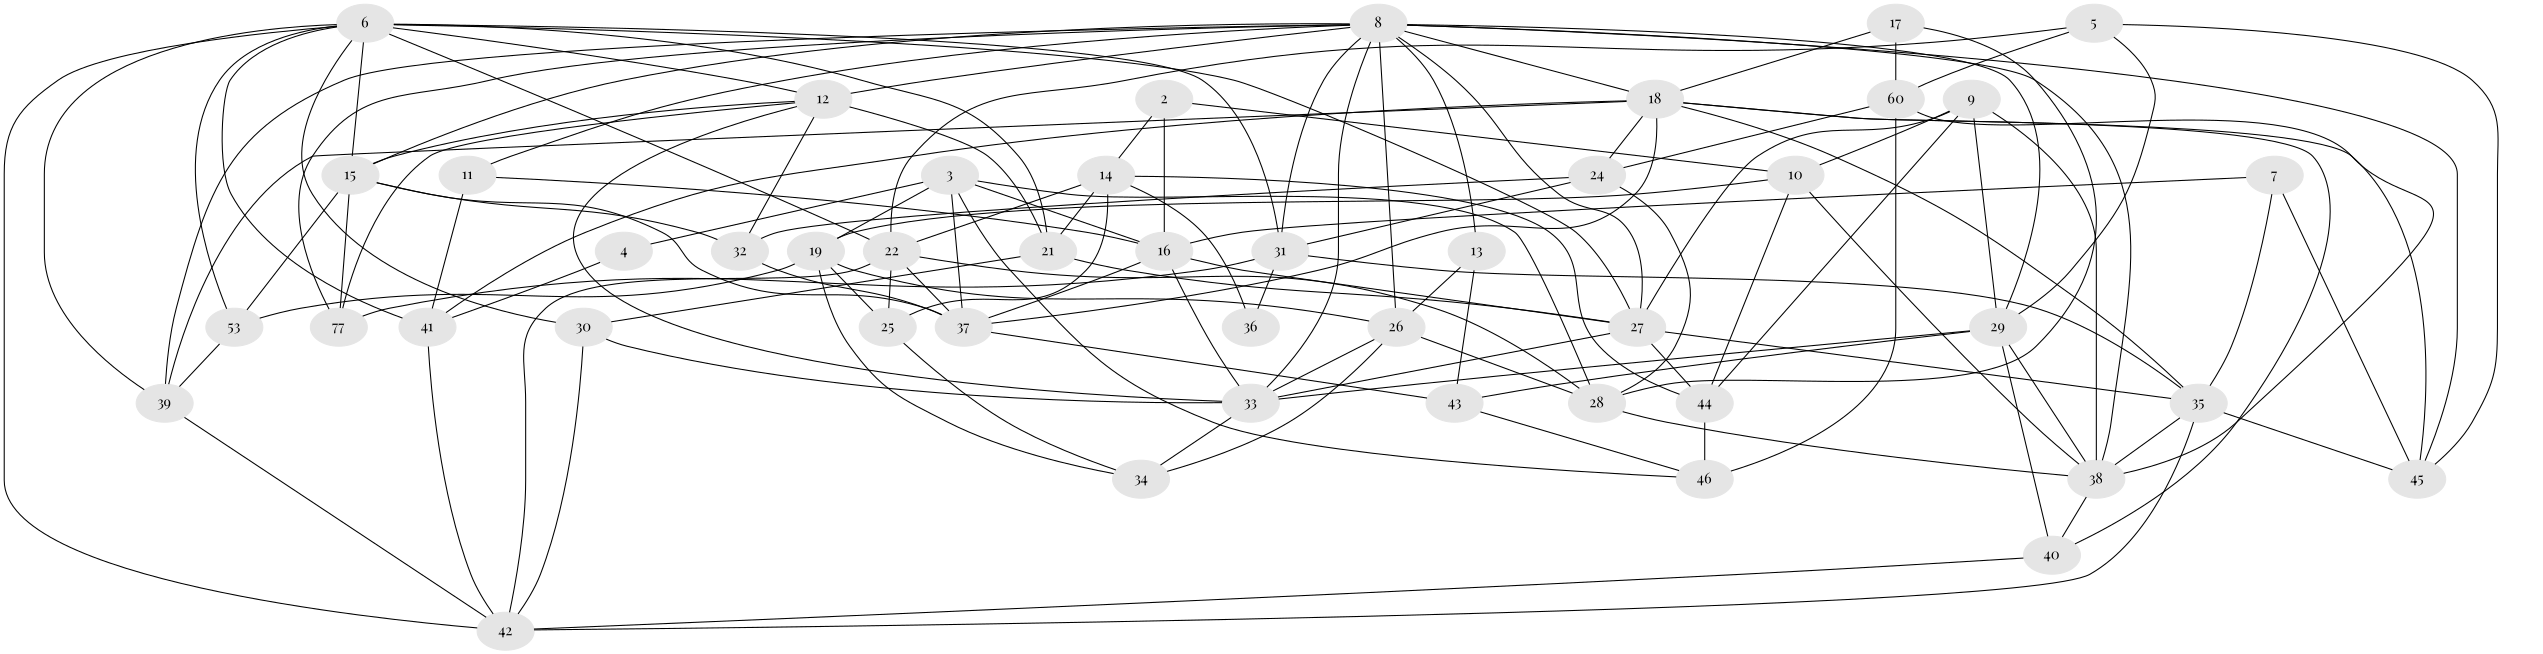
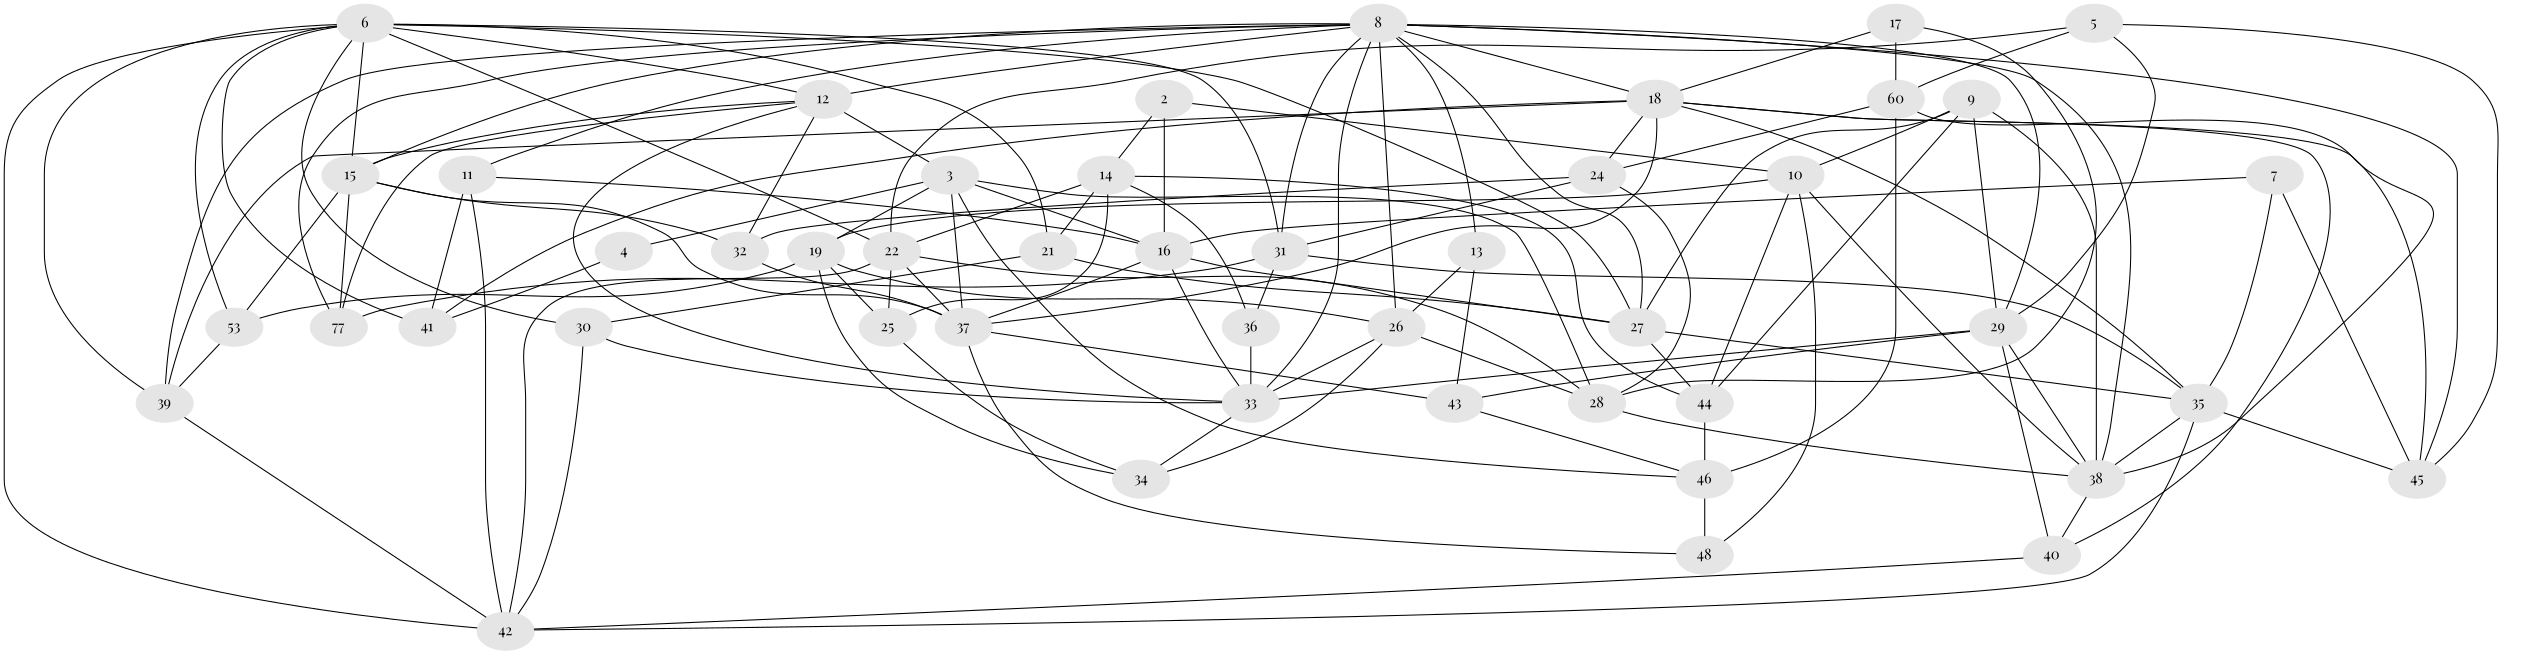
(959, 141) -> (889, 138)
(1444, 365) -> (1251, 364)
(446, 484) -> (486, 403)
none -> (1705, 555)
